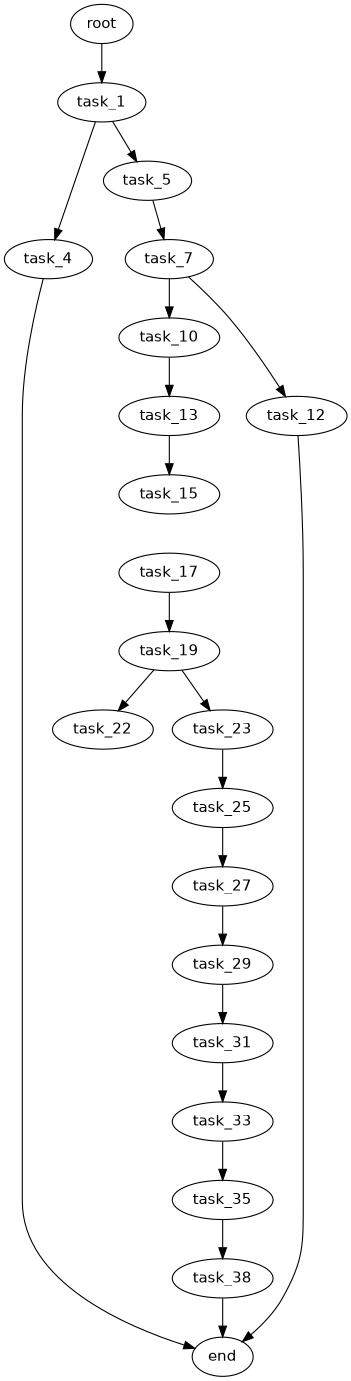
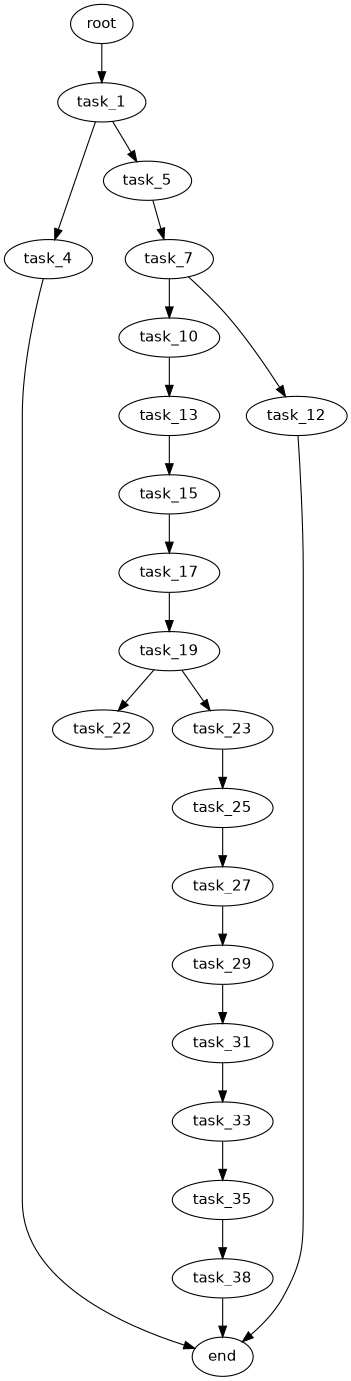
none -> (169, 528)
